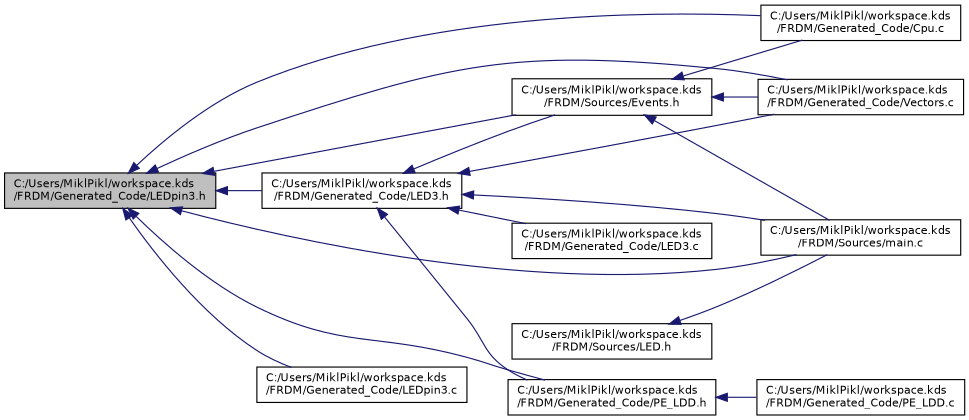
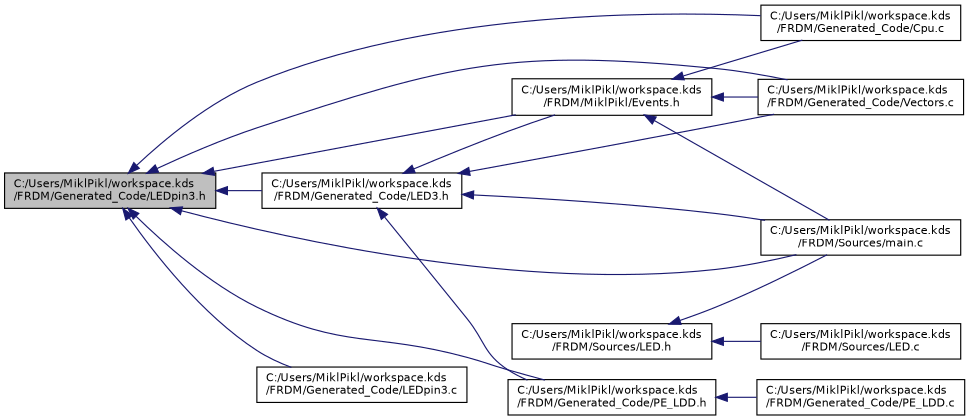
(612, 97) -> (612, 97)
(612, 241) -> none
none -> (861, 341)
